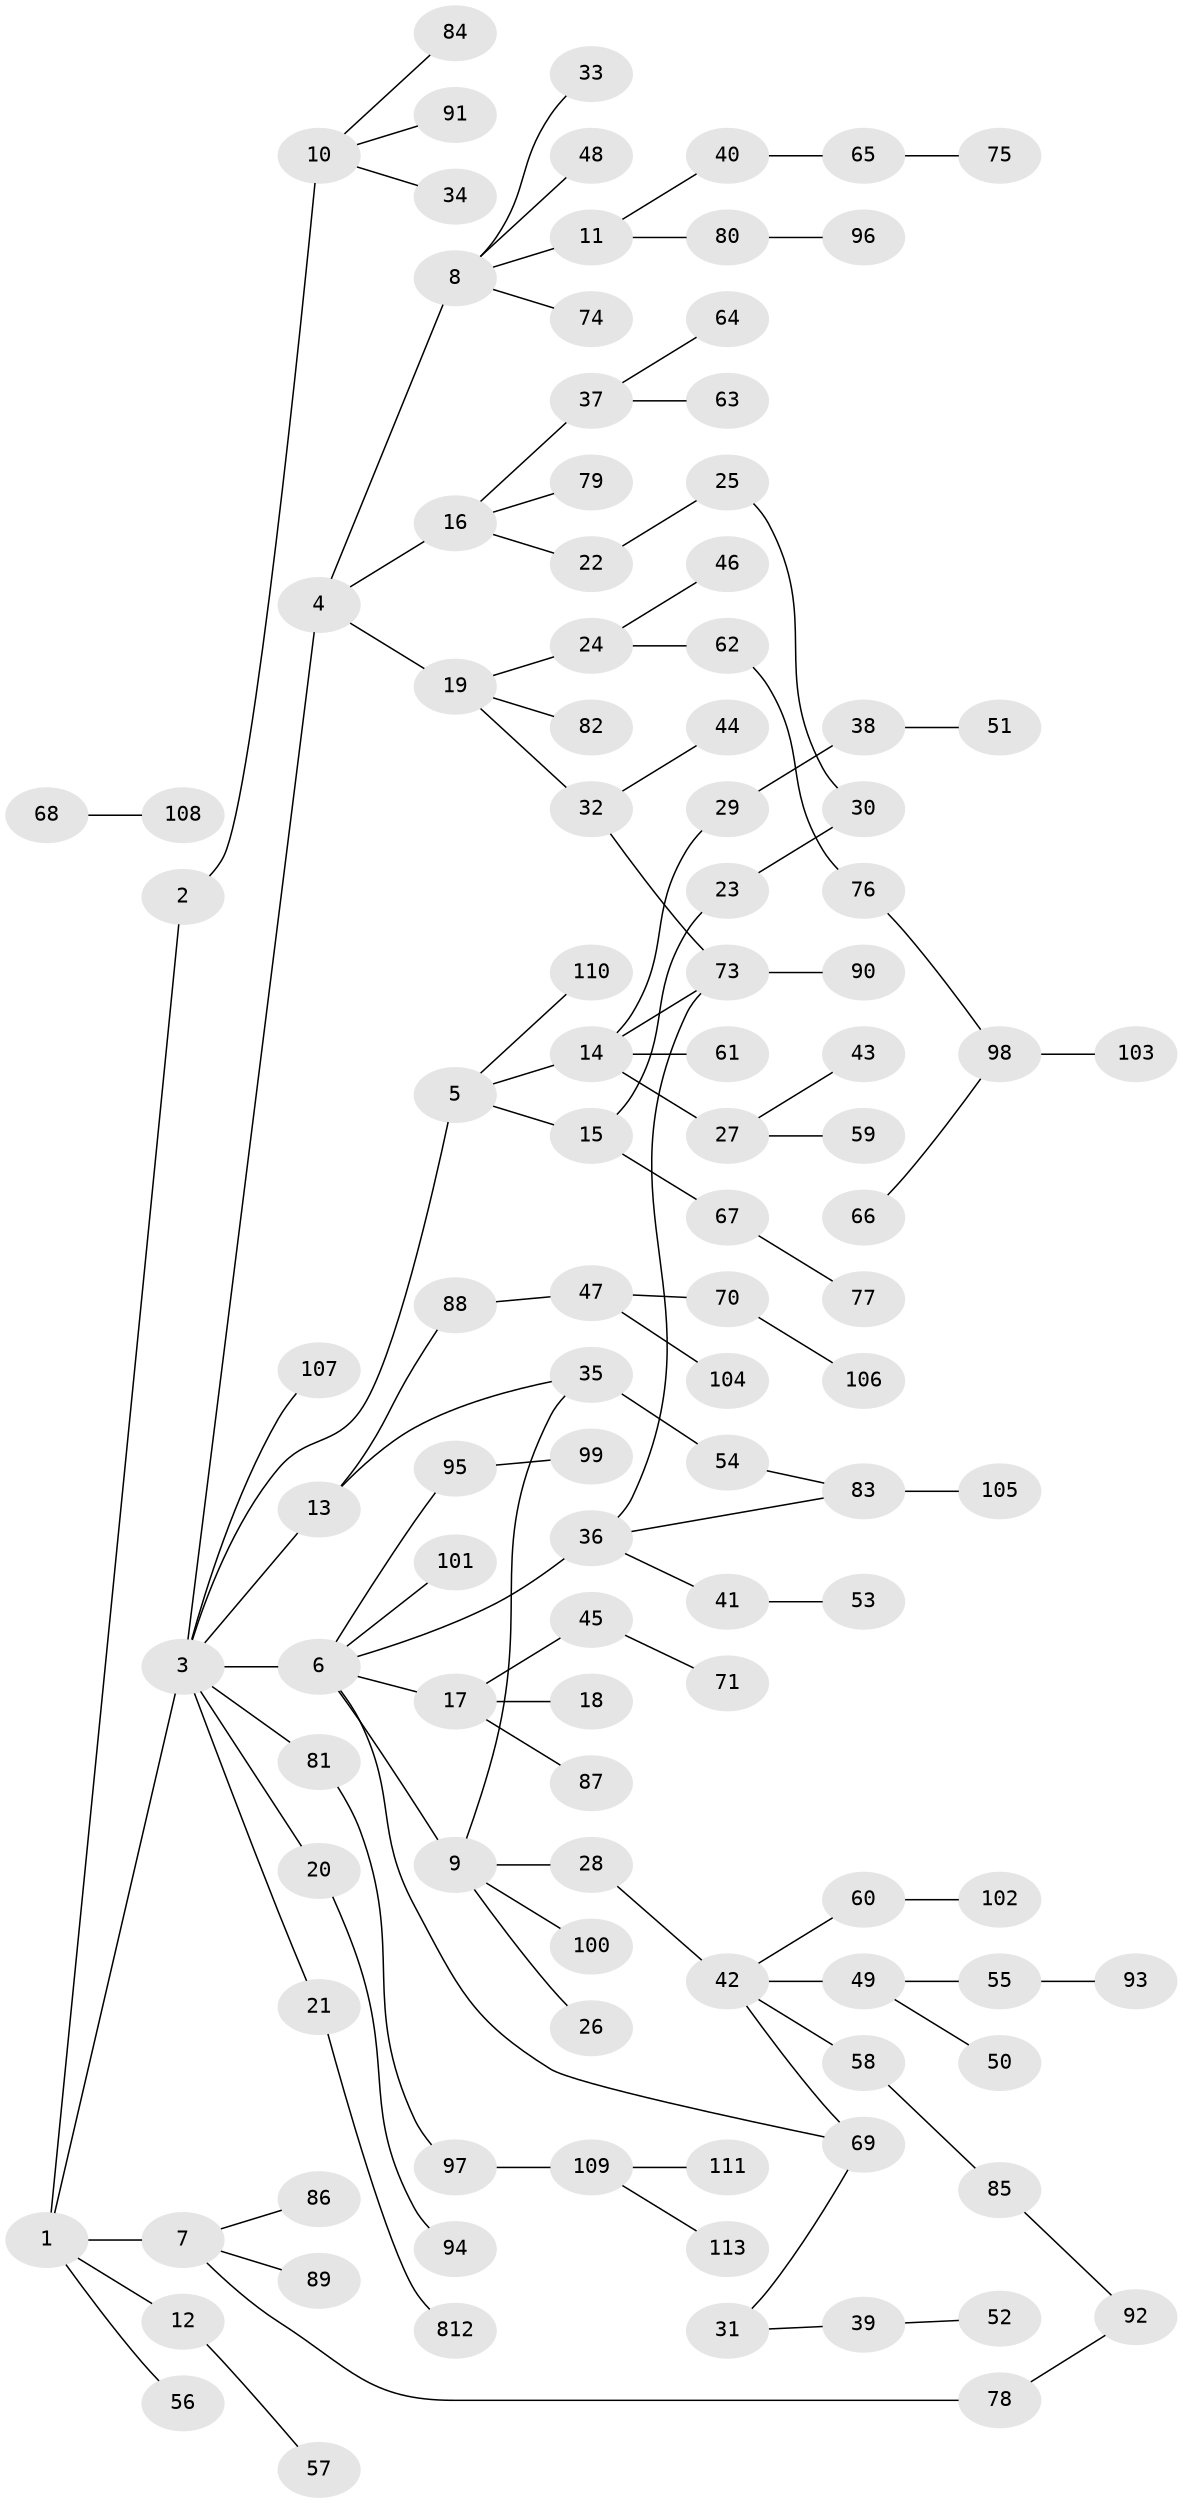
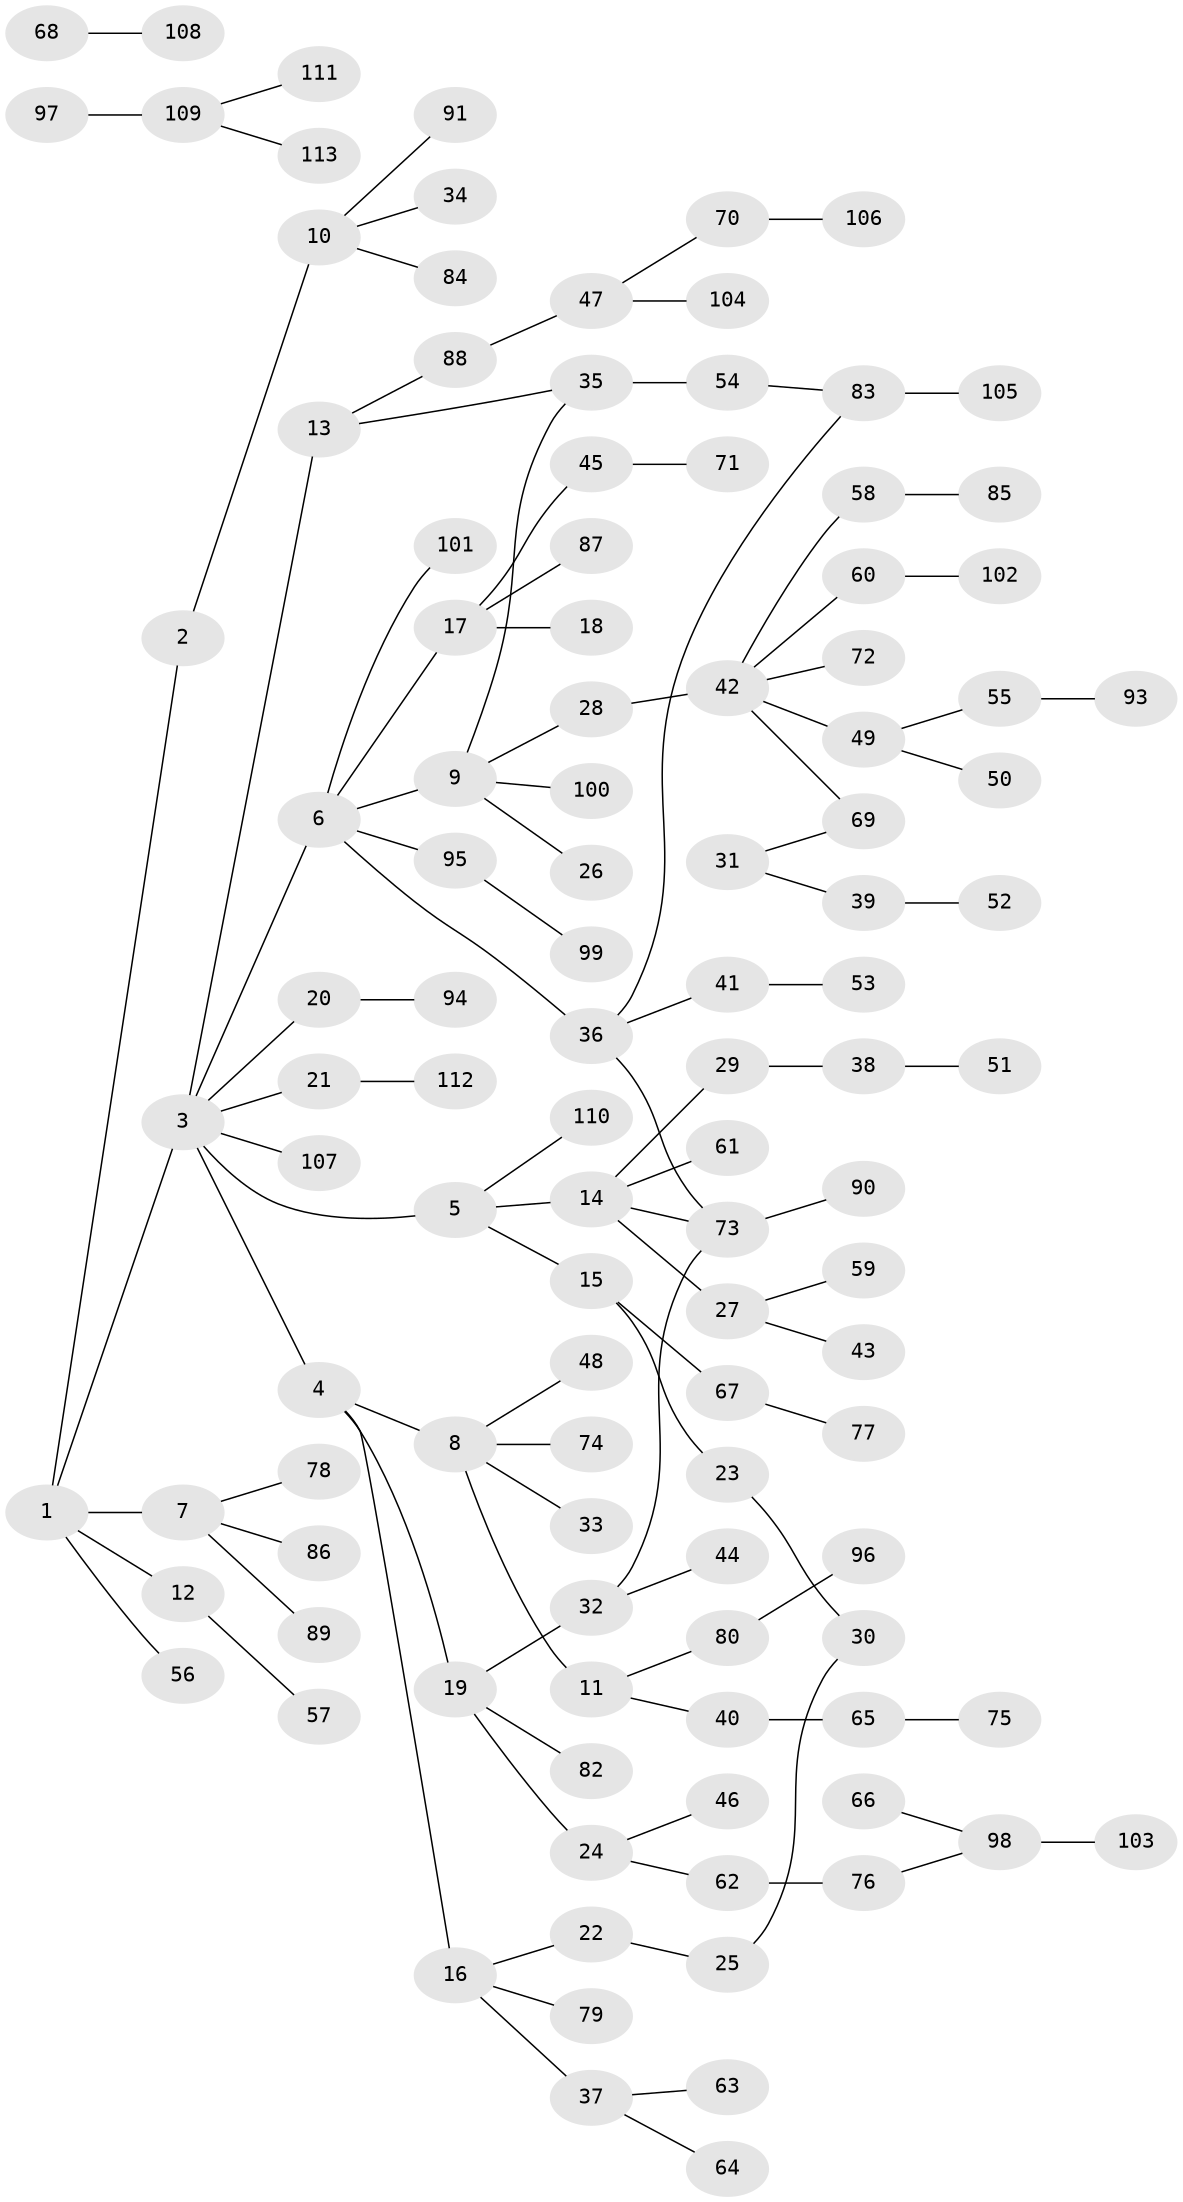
none -> (864, 658)
(319, 1762) -> none
(486, 2019) -> none
(1136, 2317) -> none
(455, 2331) -> (455, 1081)
